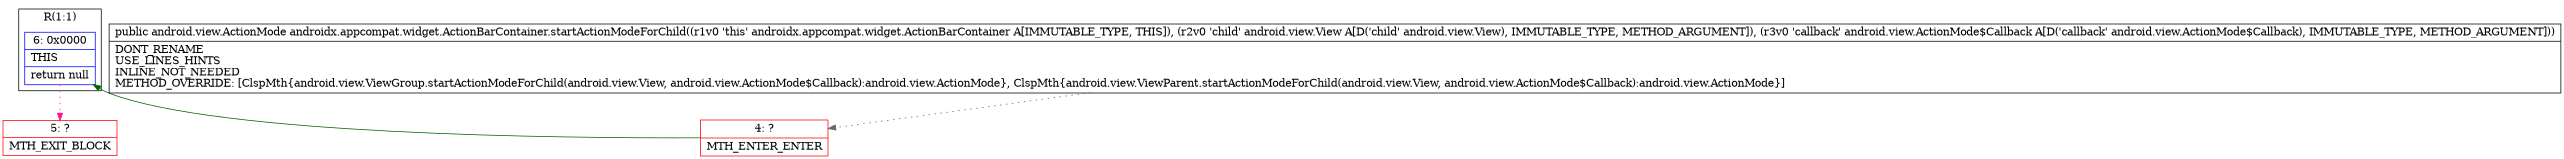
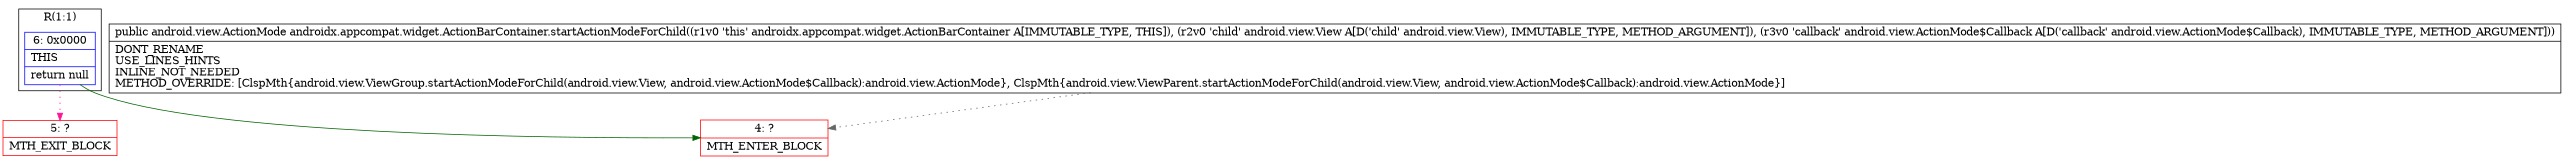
(398, 132) -> (384, 131)
(764, 147) -> (764, 147)
